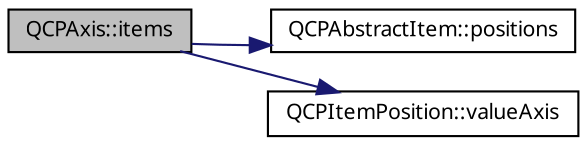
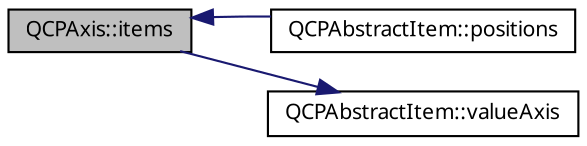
(221, 45) -> (242, 17)
(423, 114) -> (423, 114)
